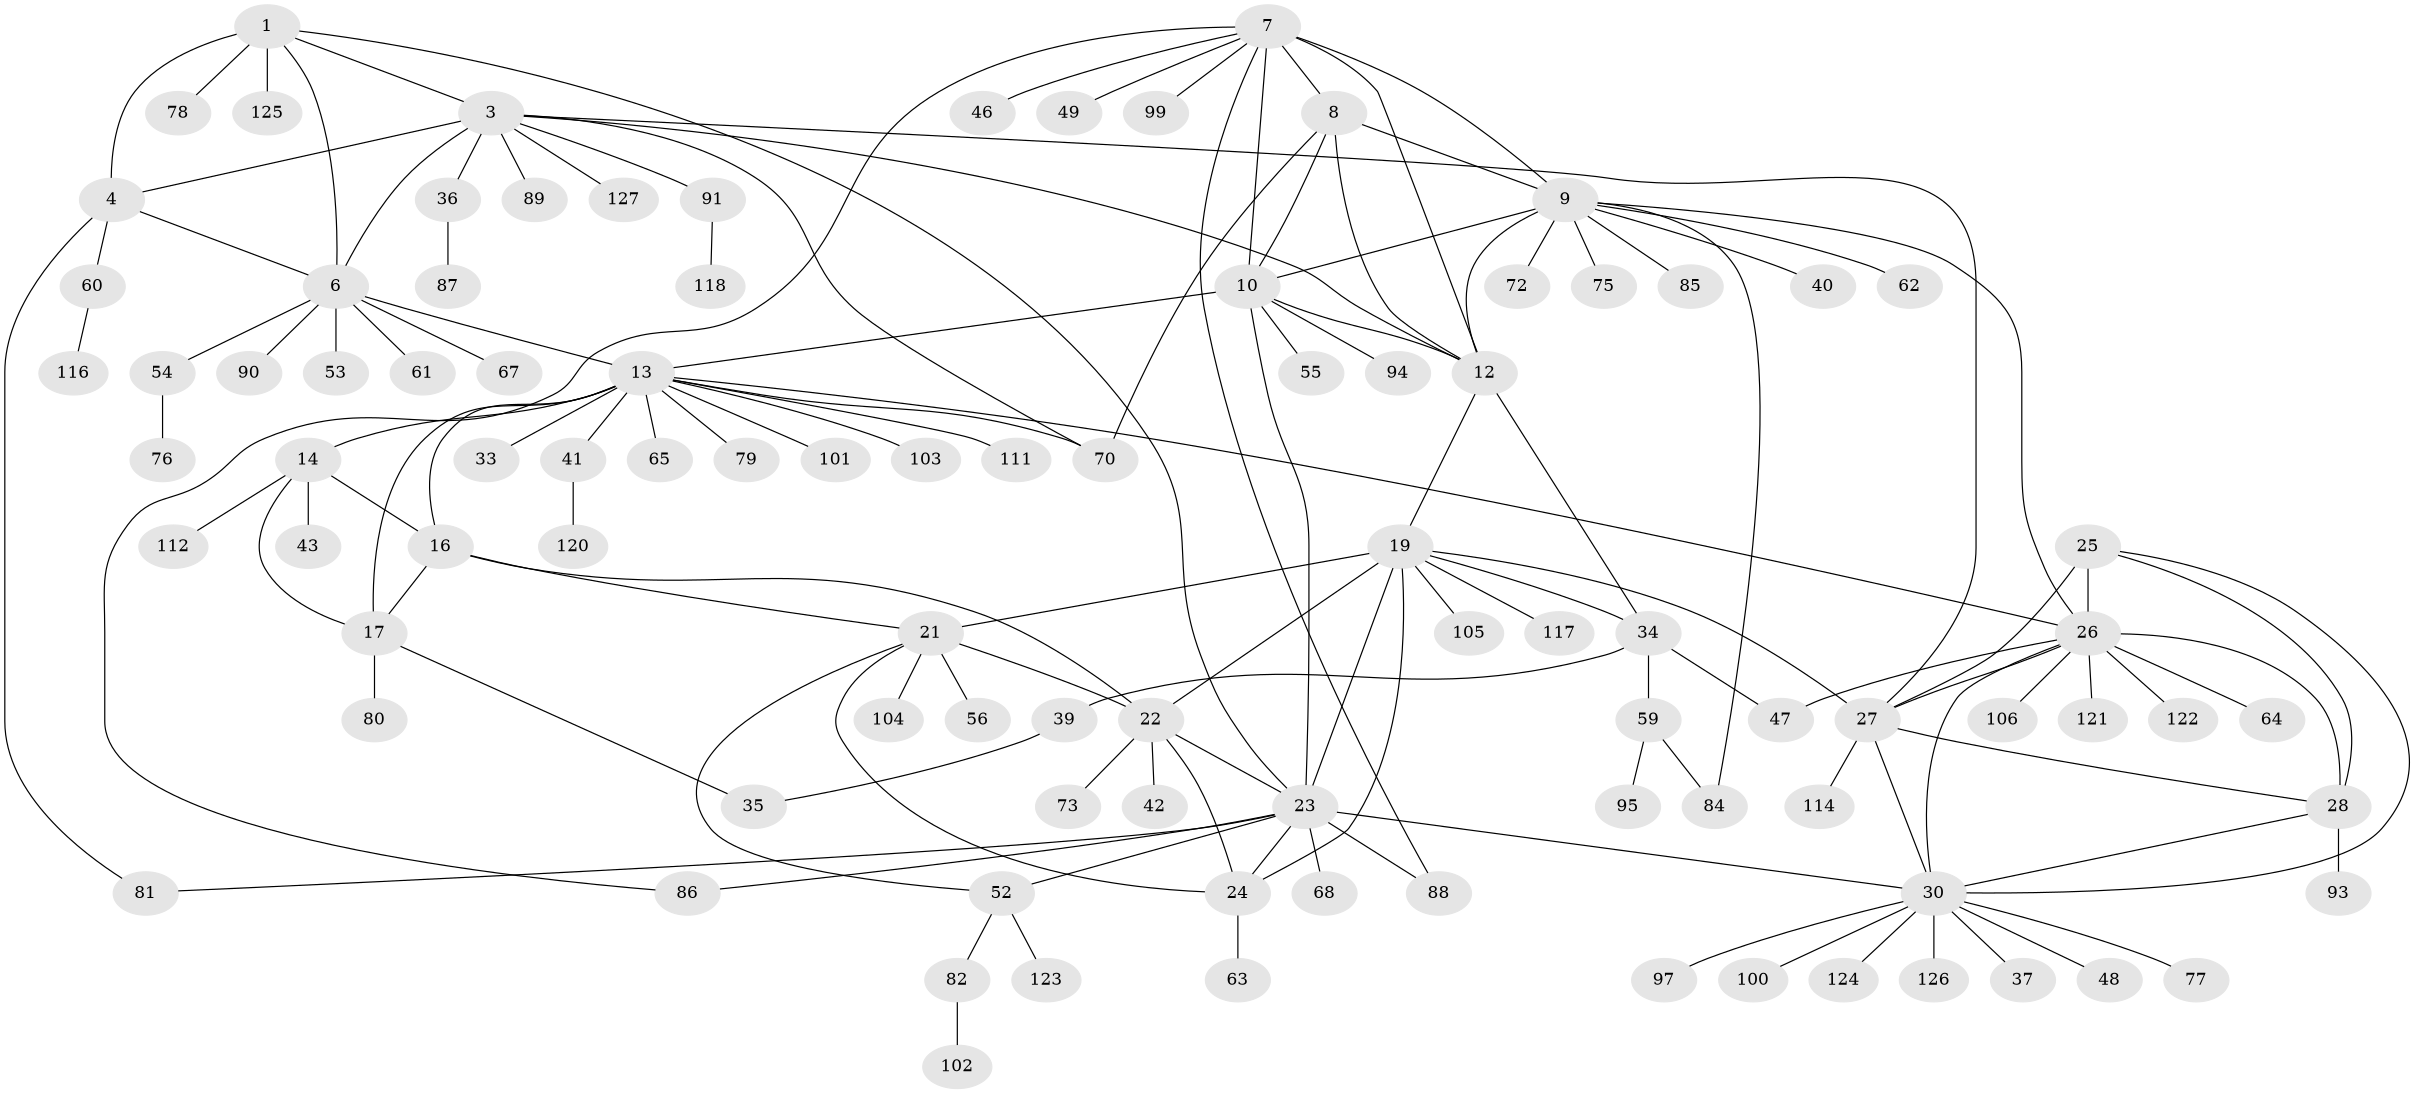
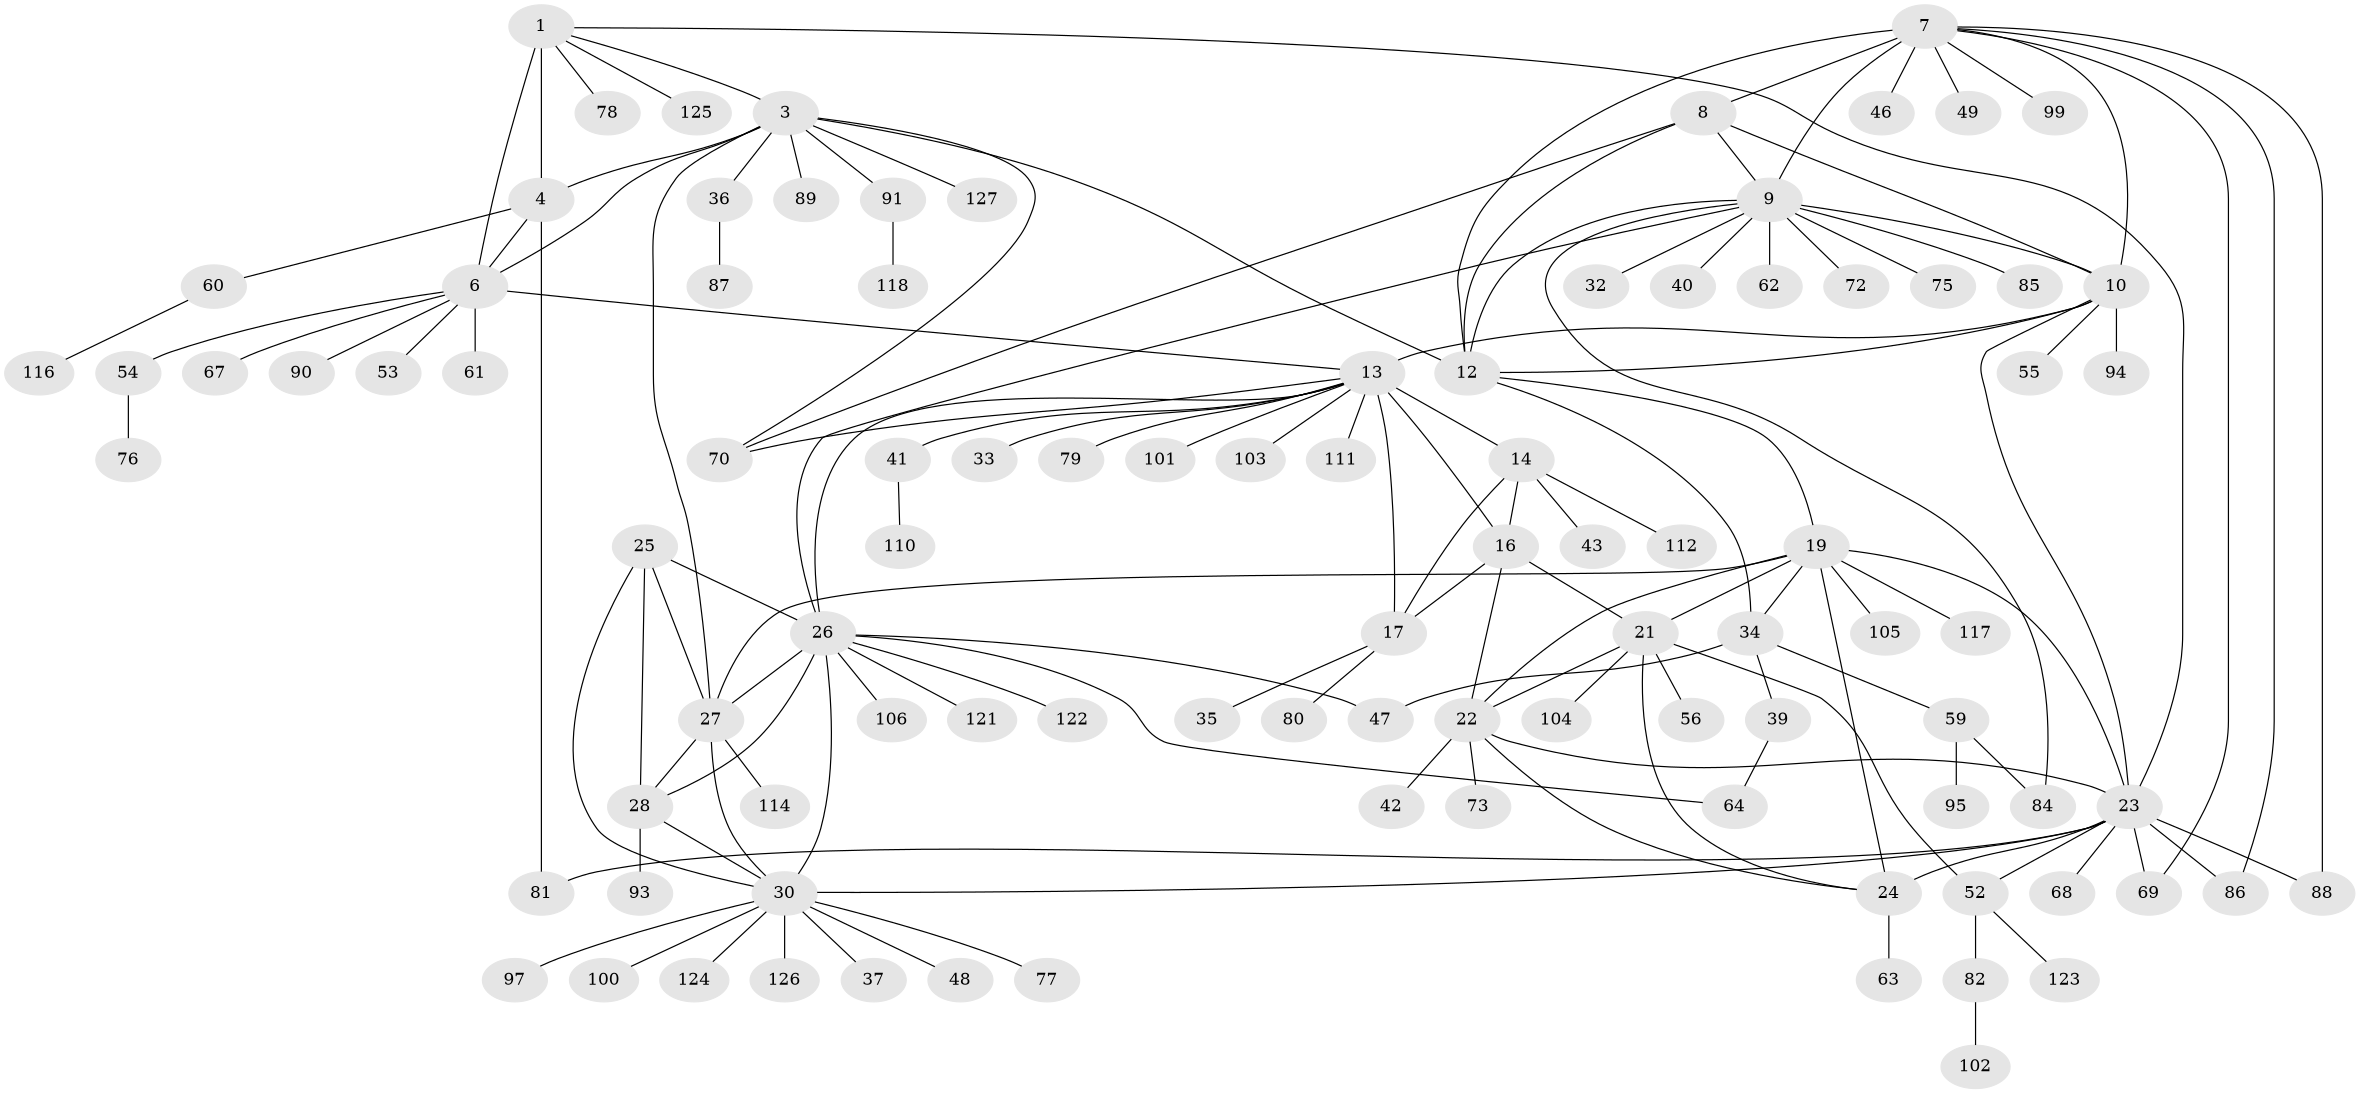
none -> (1596, 287)
(660, 460) -> none
(573, 547) -> (900, 547)
(914, 773) -> (1759, 758)
none -> (2149, 893)
